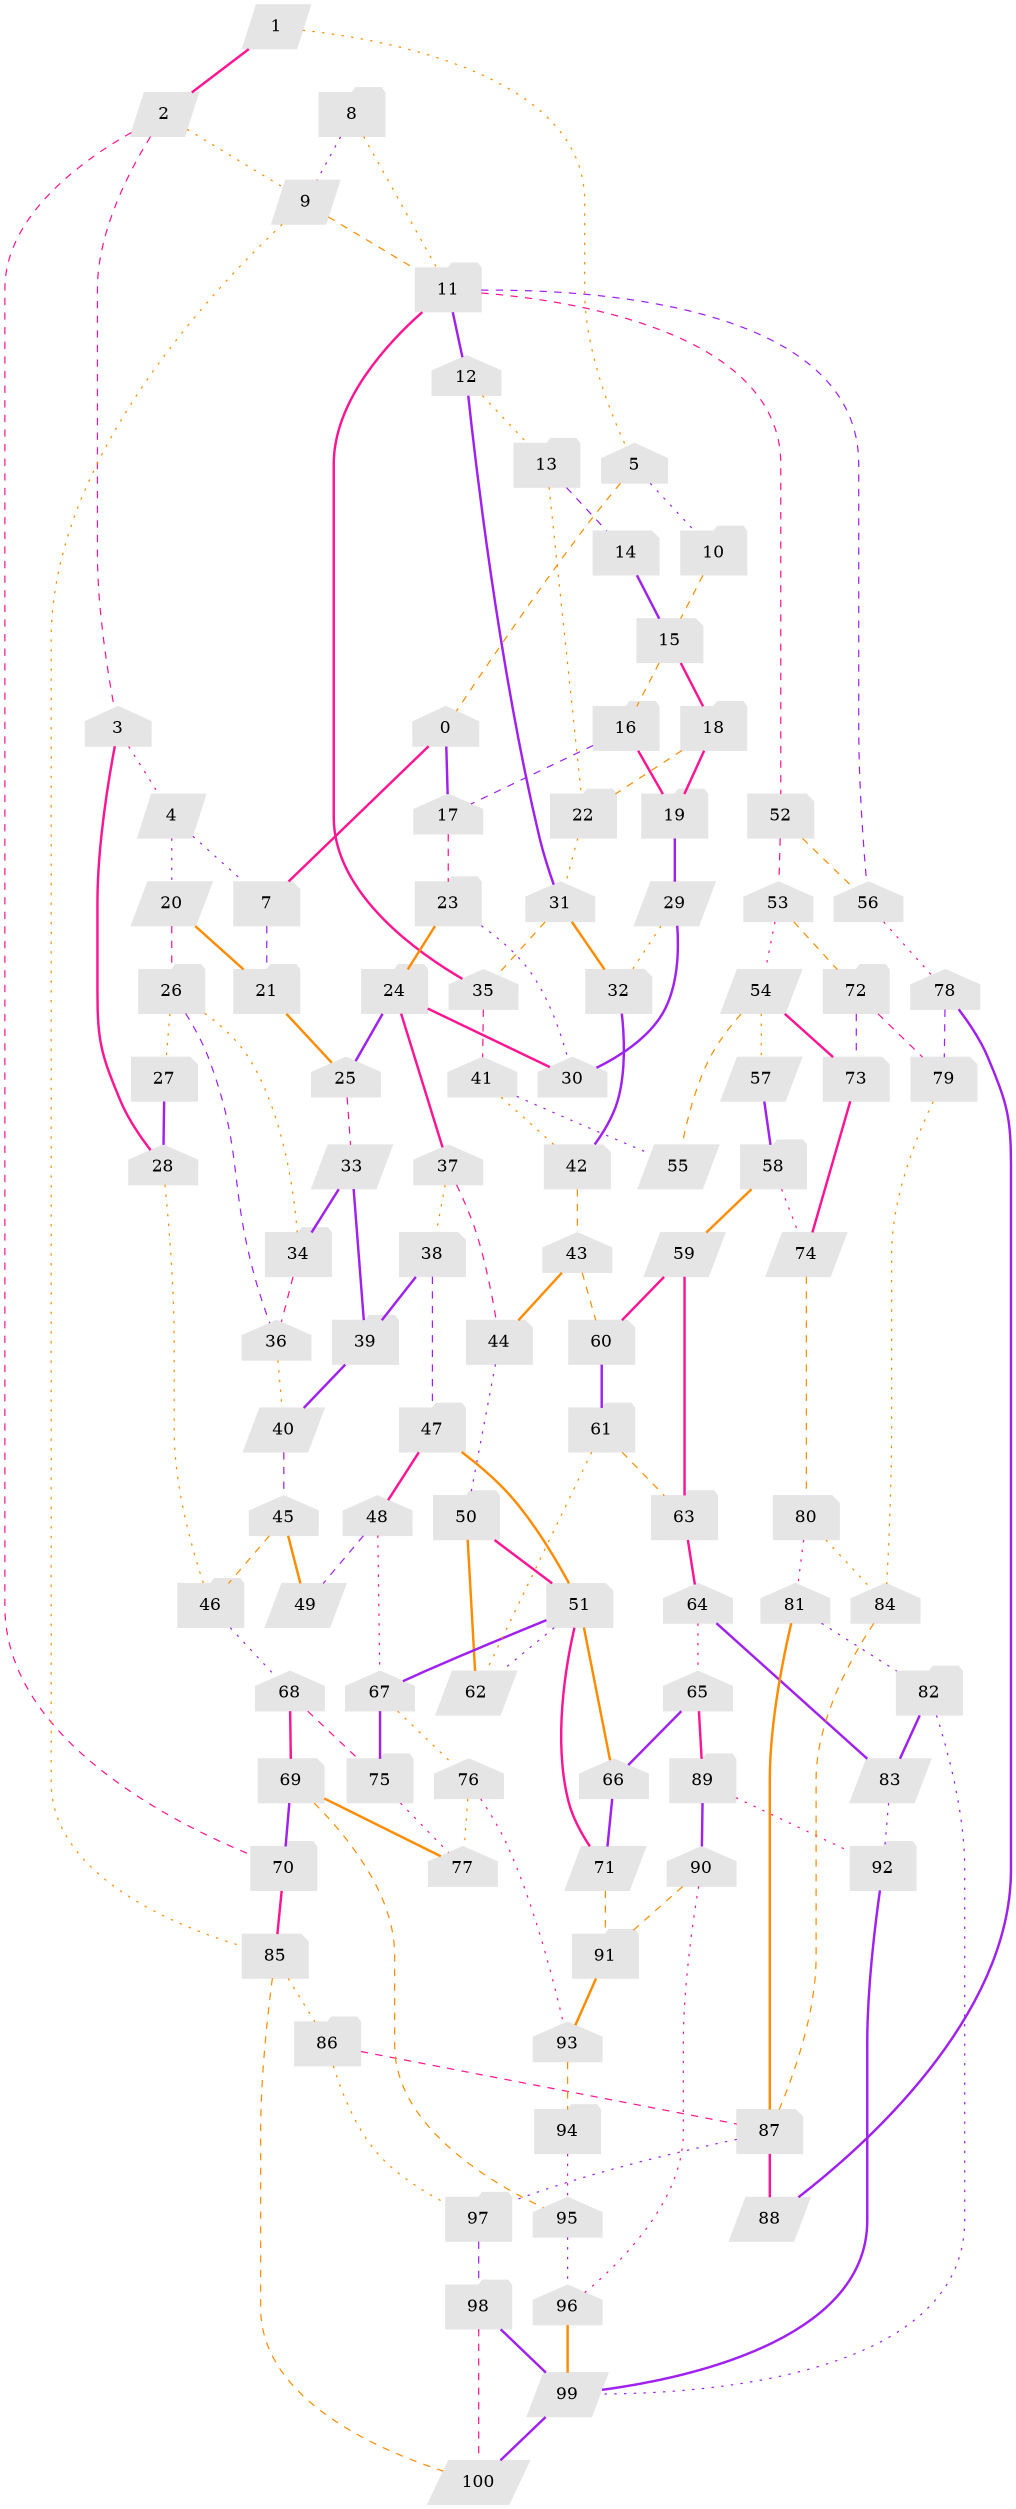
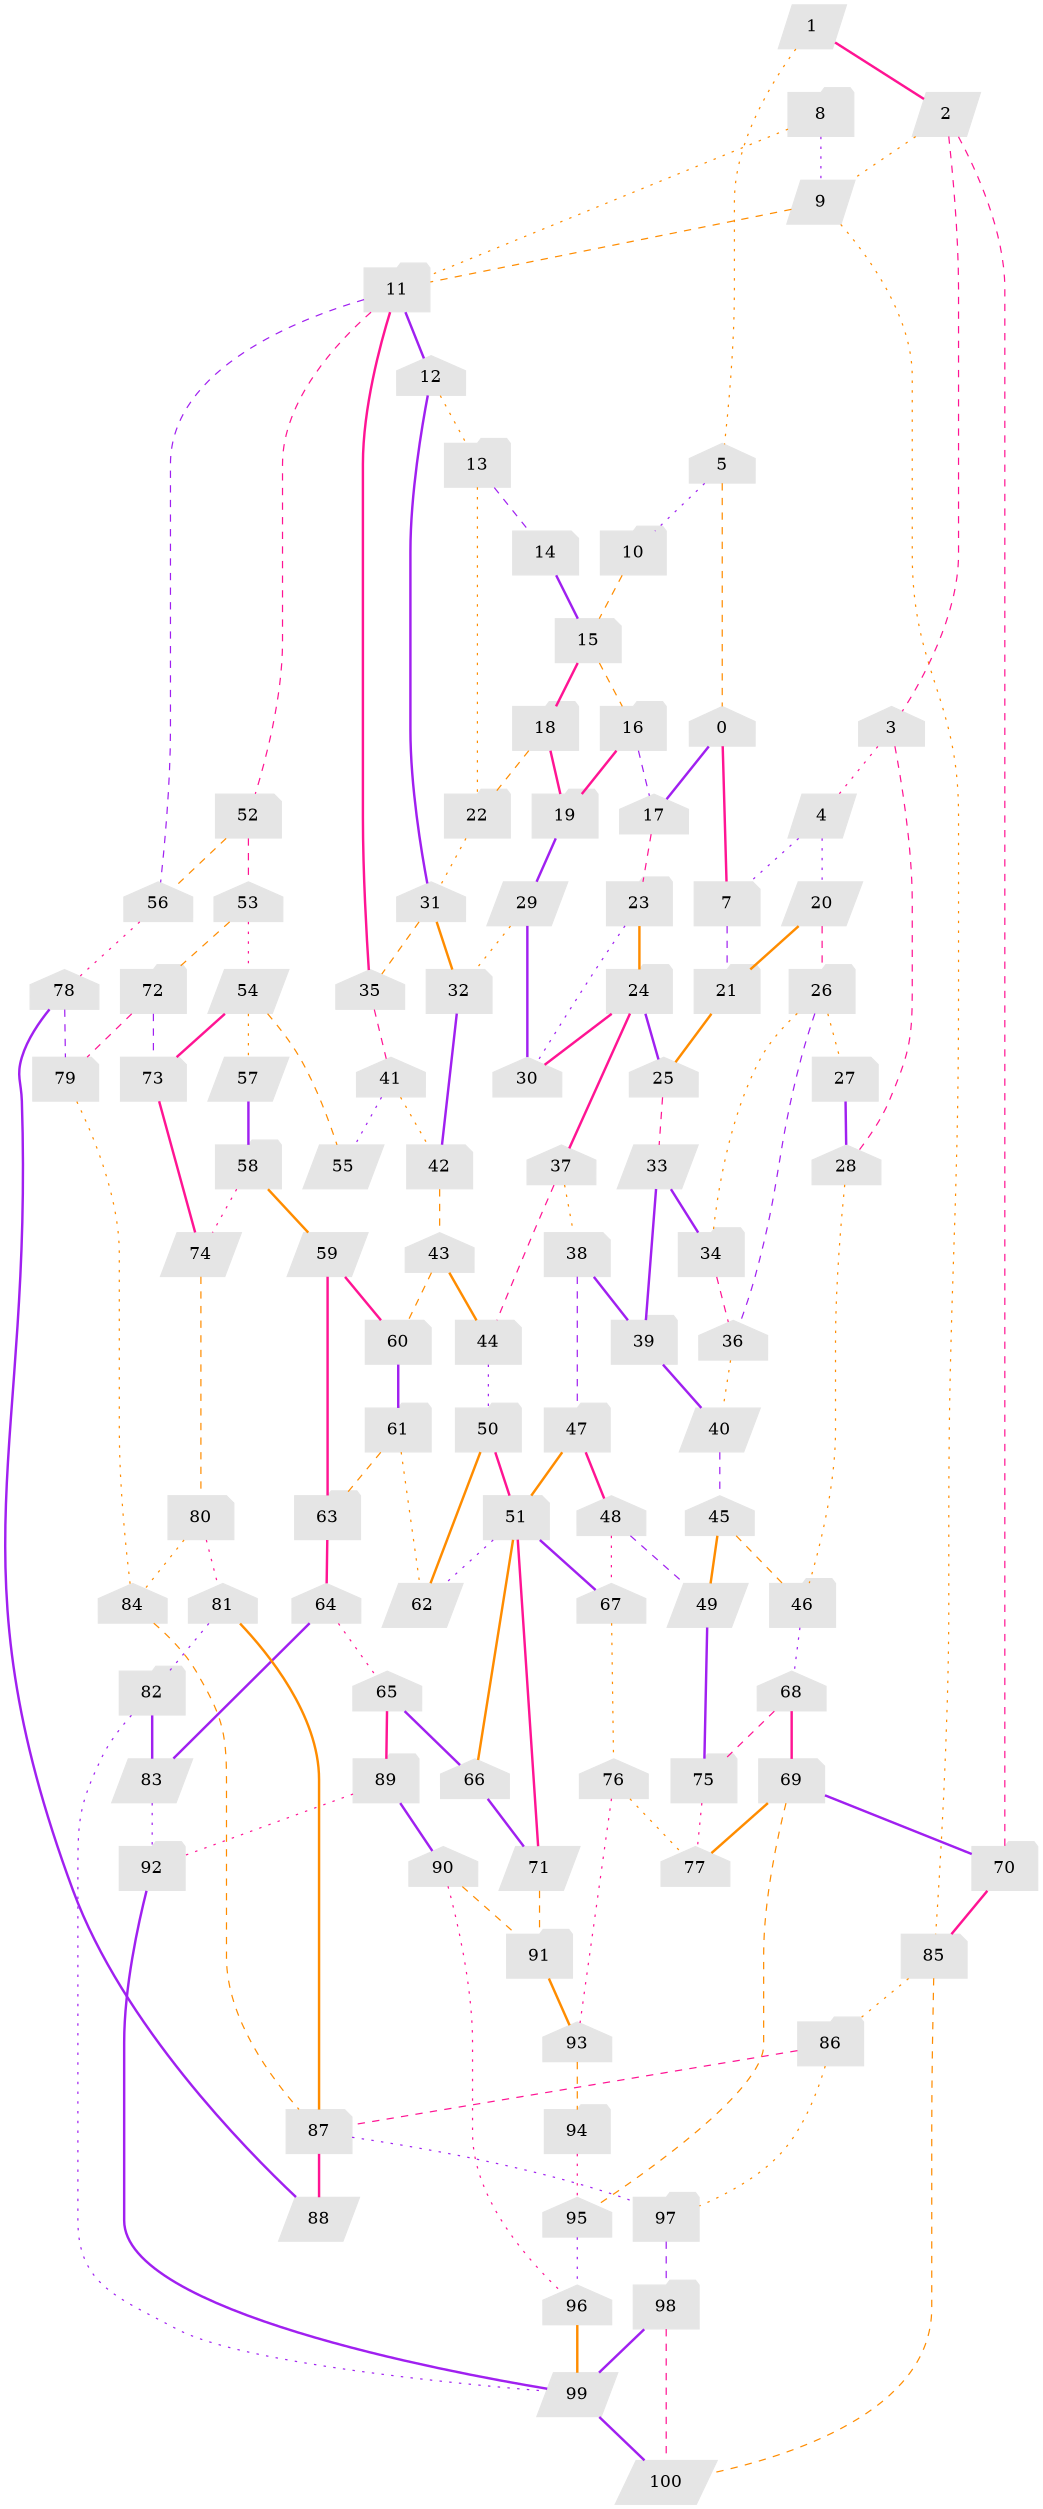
(97, 954) -> (912, 954)
(380, 1735) -> (706, 1693)
